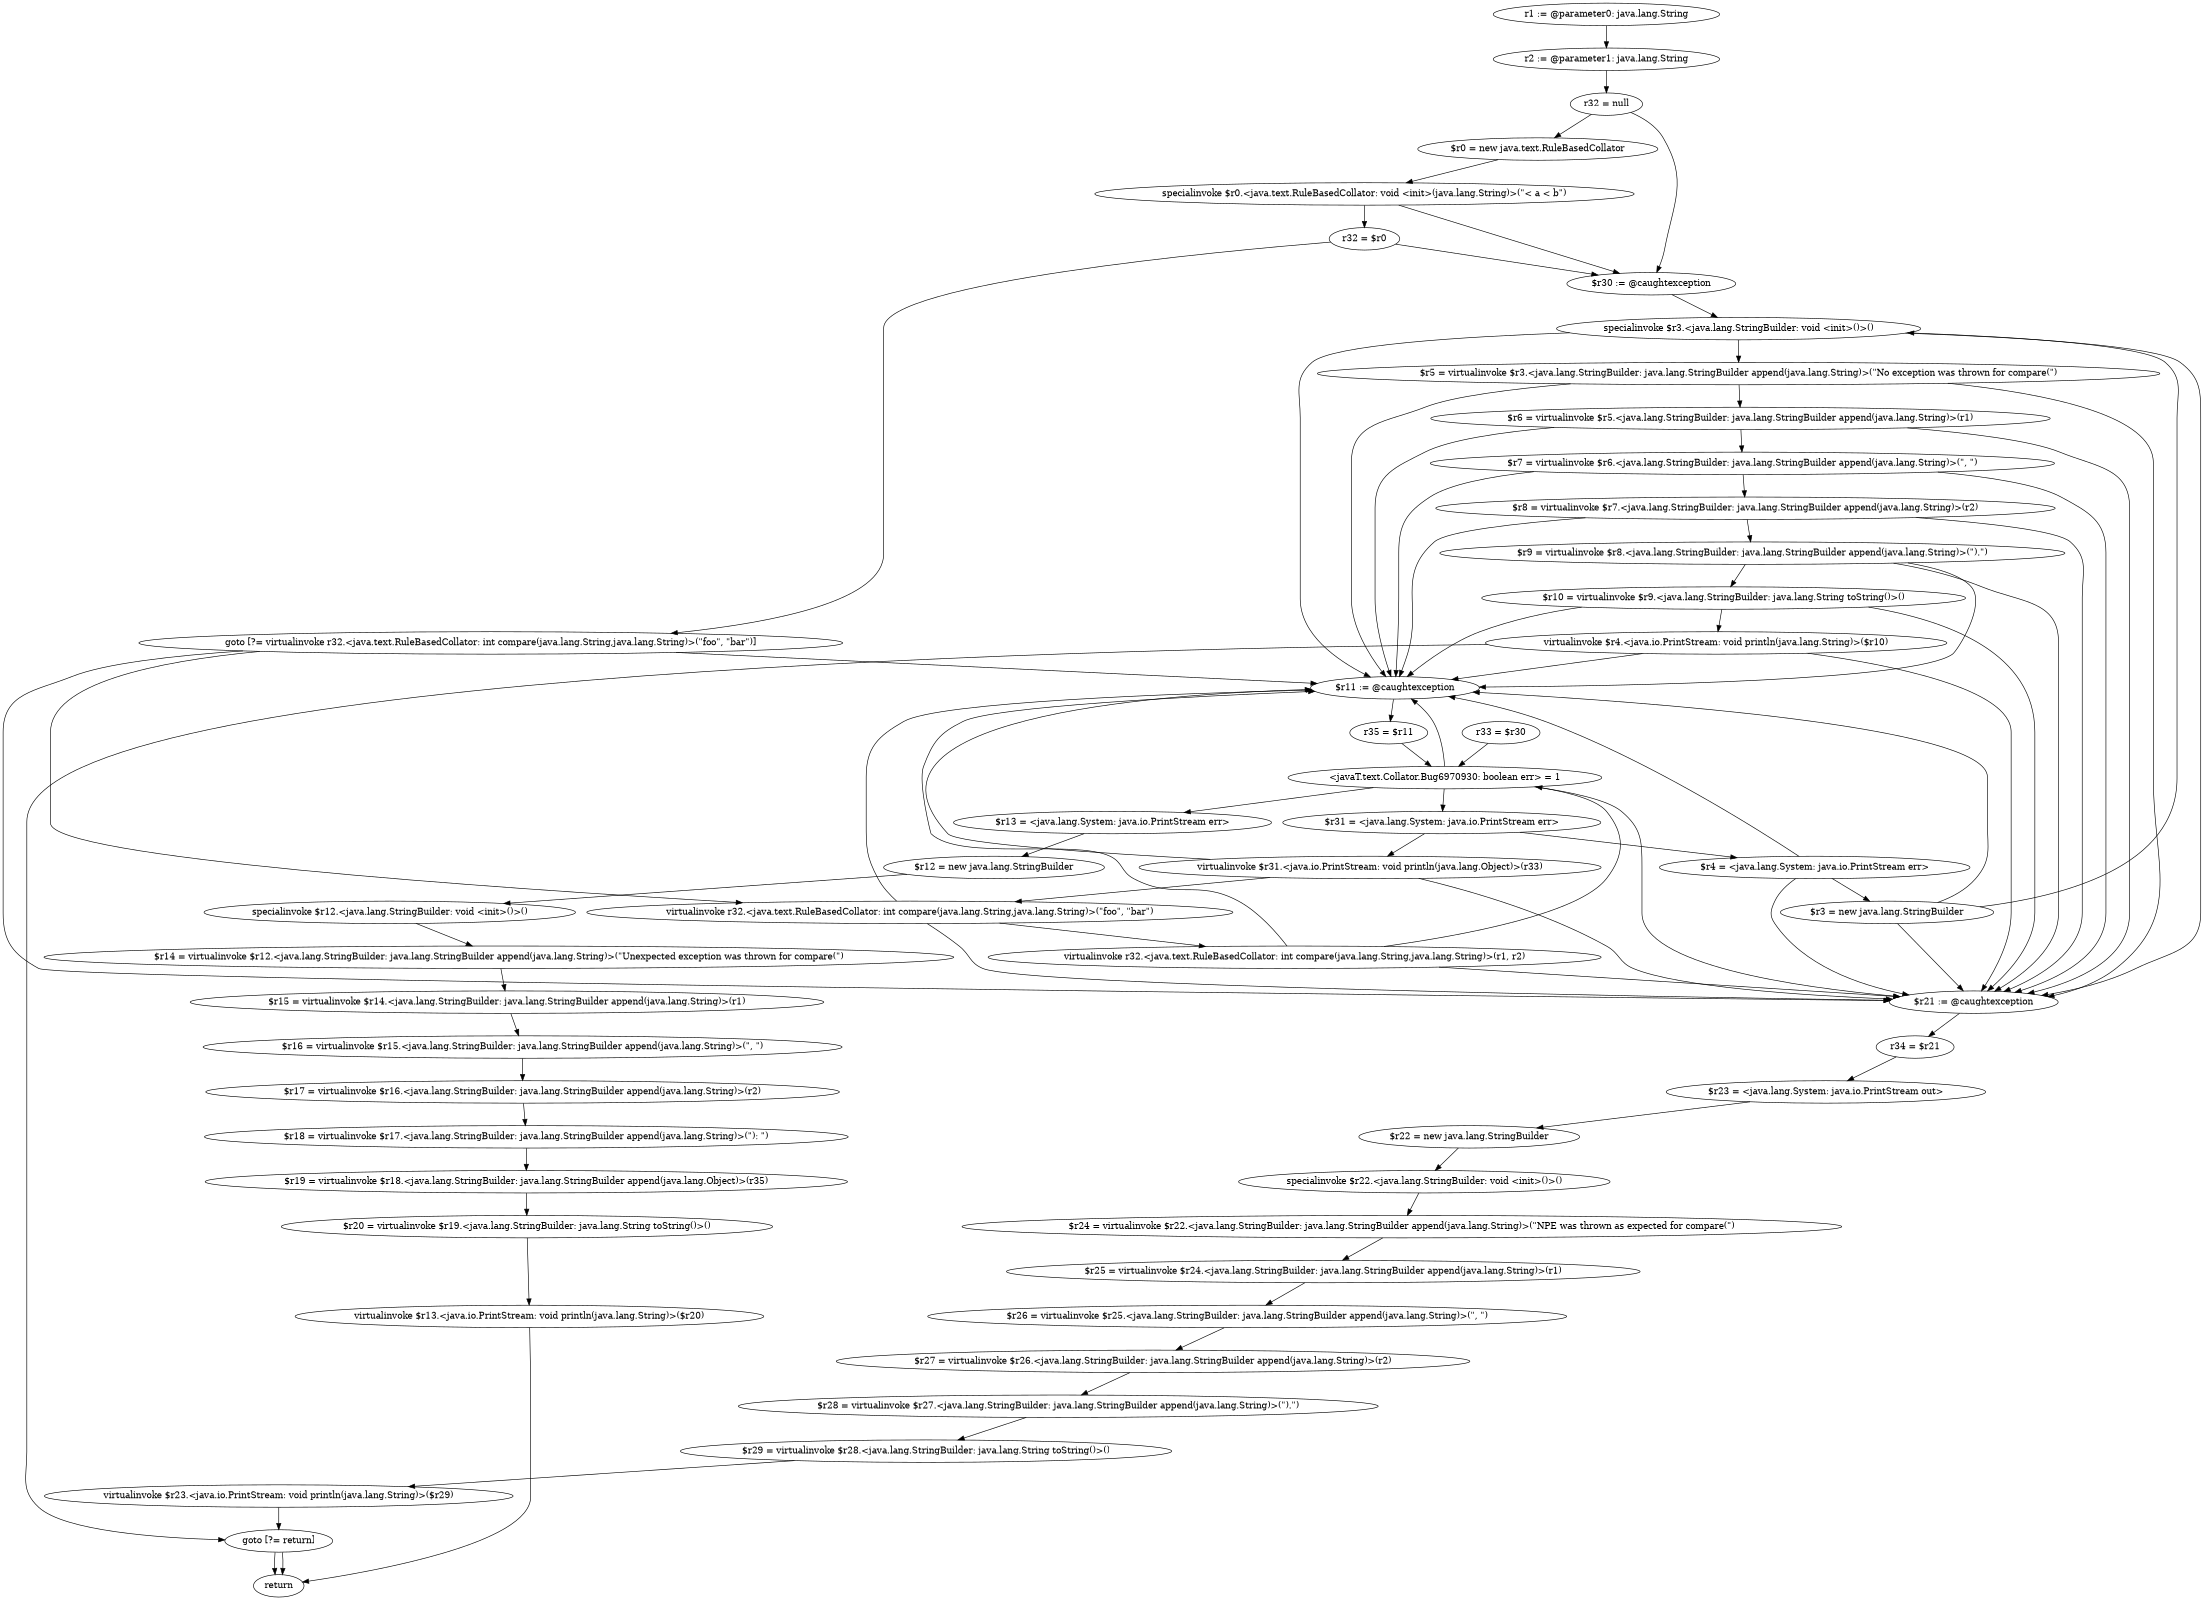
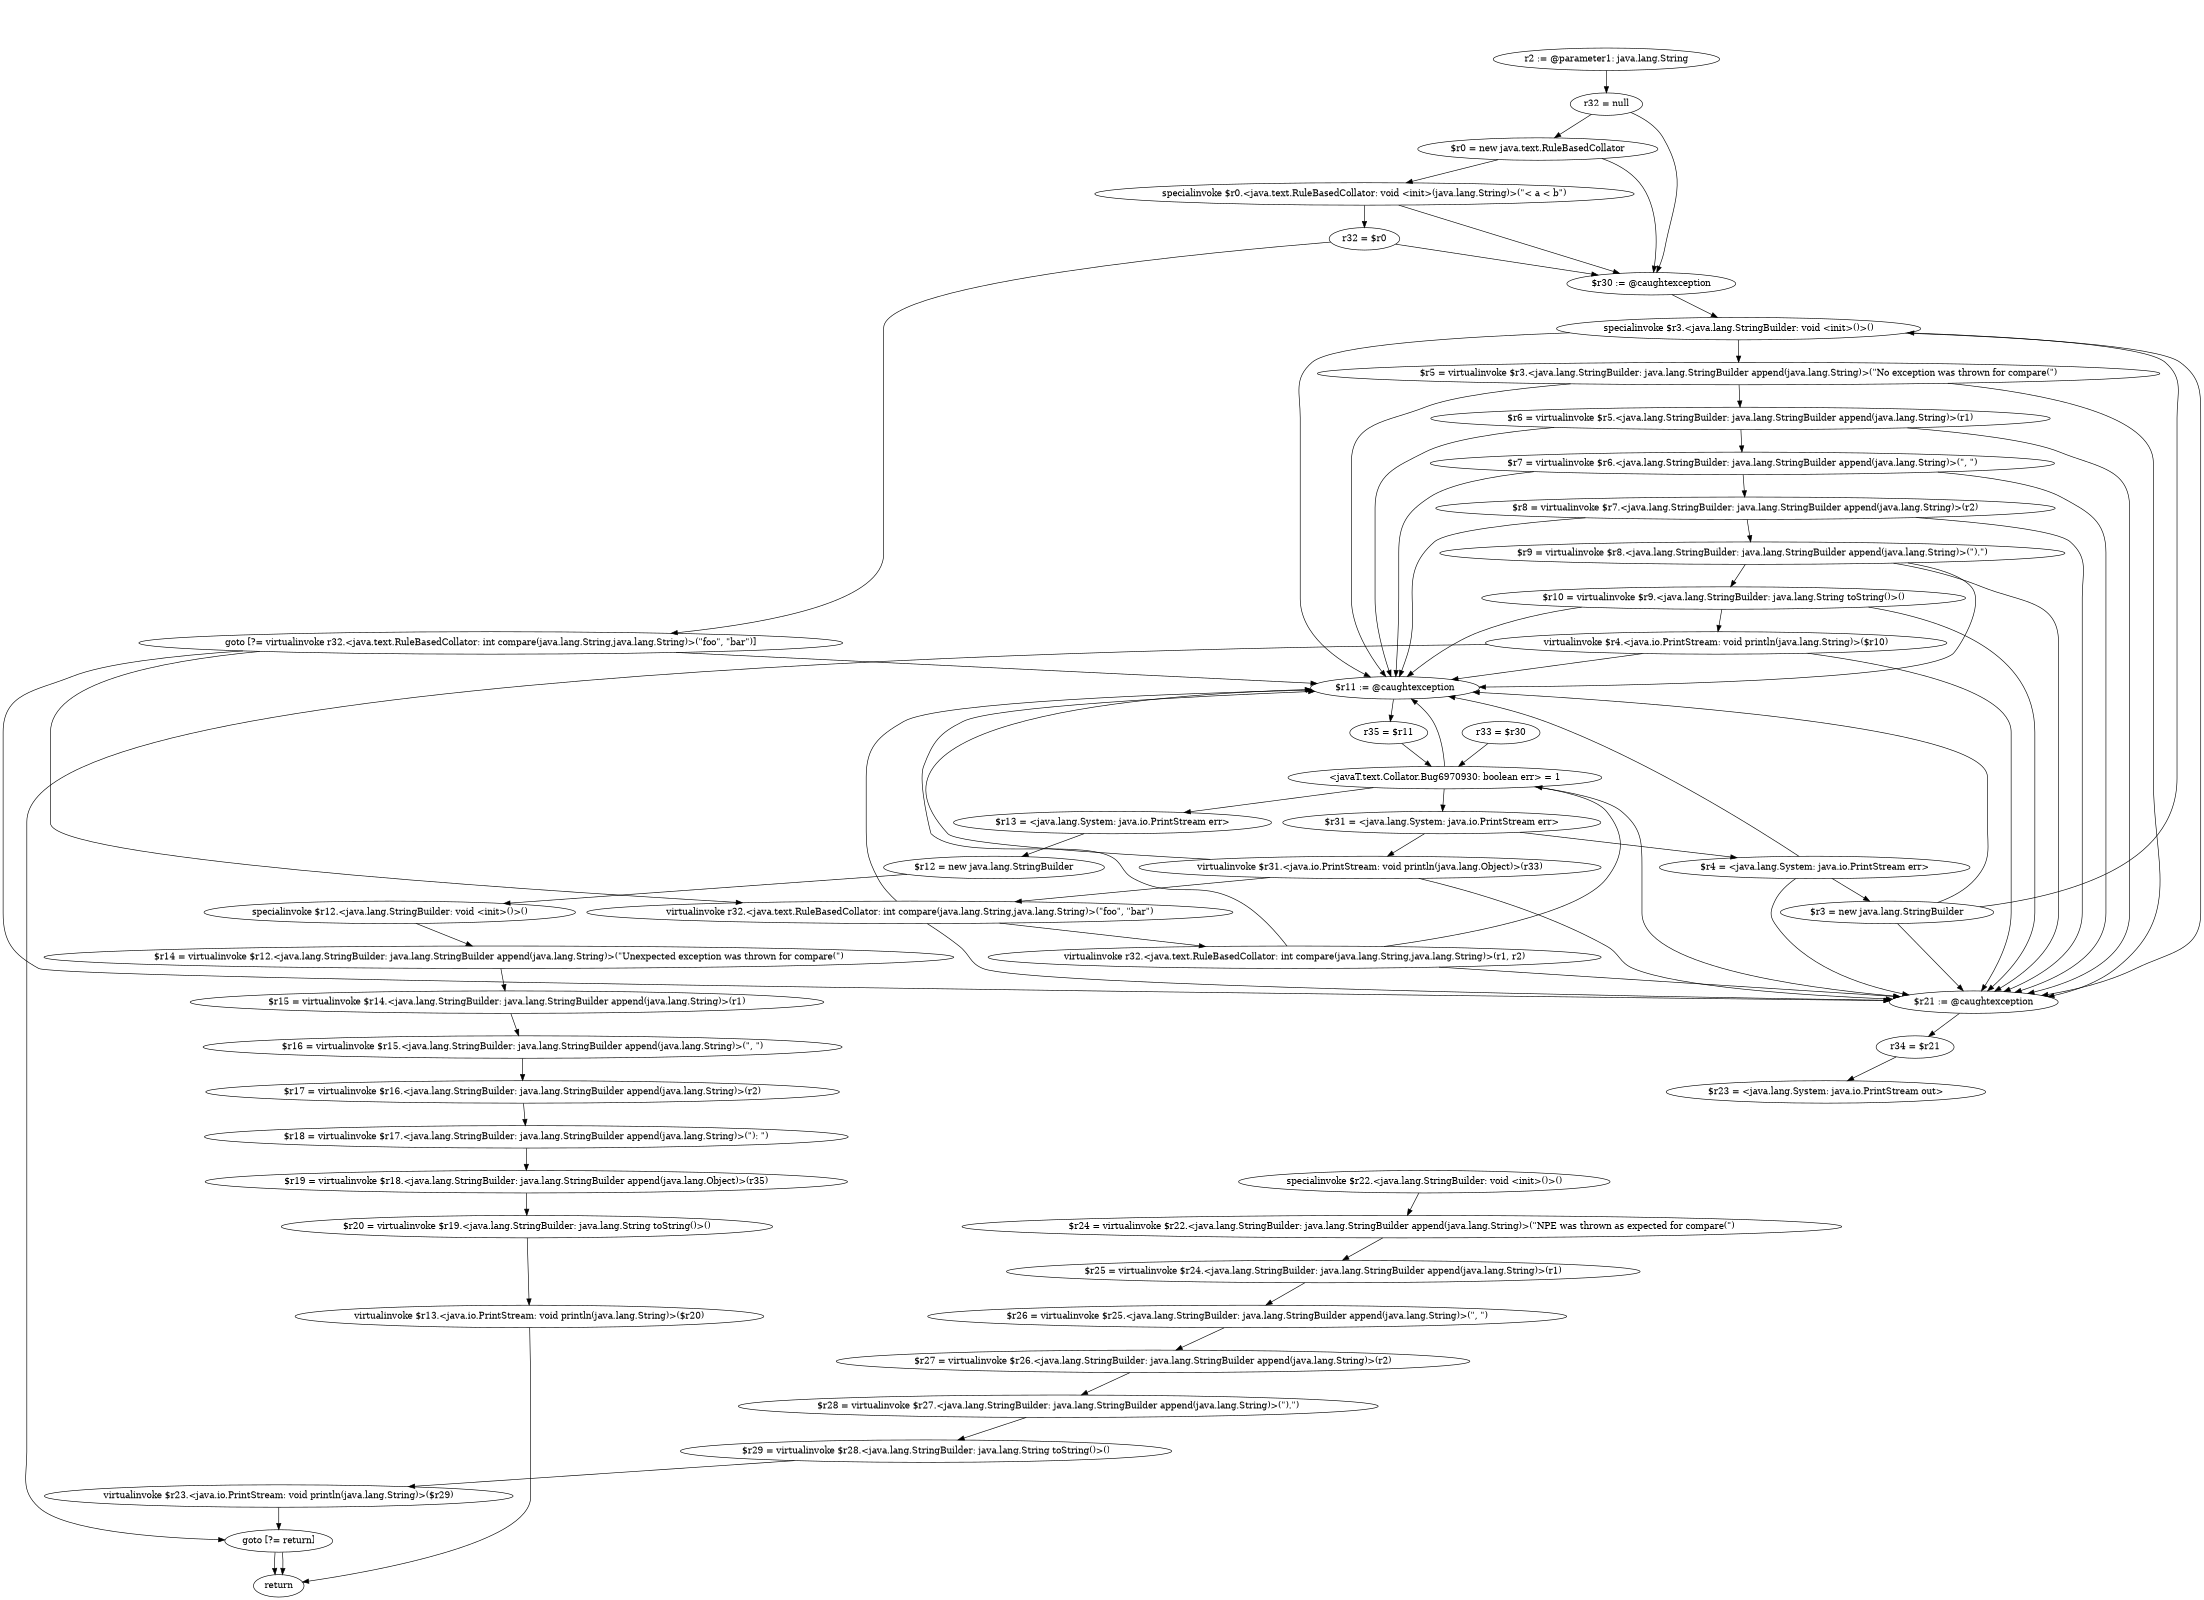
(1606, 14) -> none
none -> (1650, 201)
(1469, 1137) -> none
